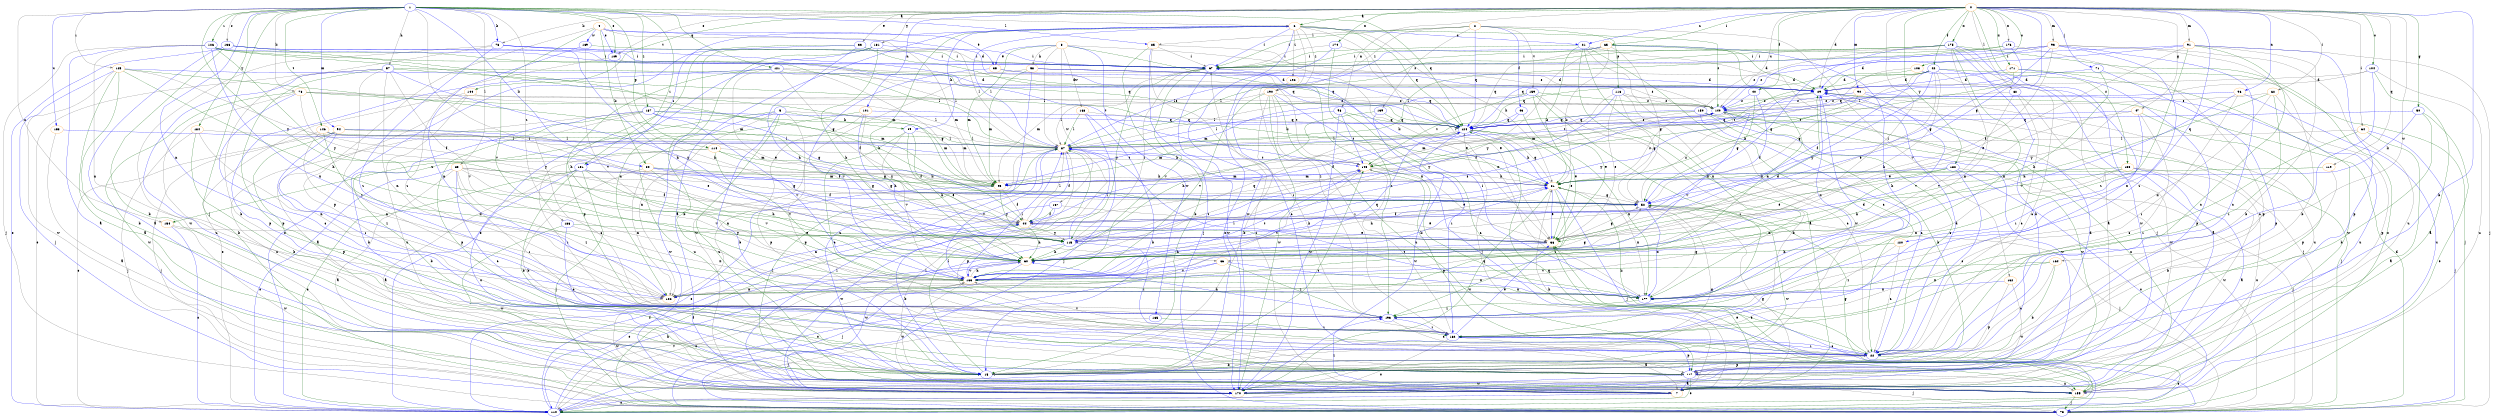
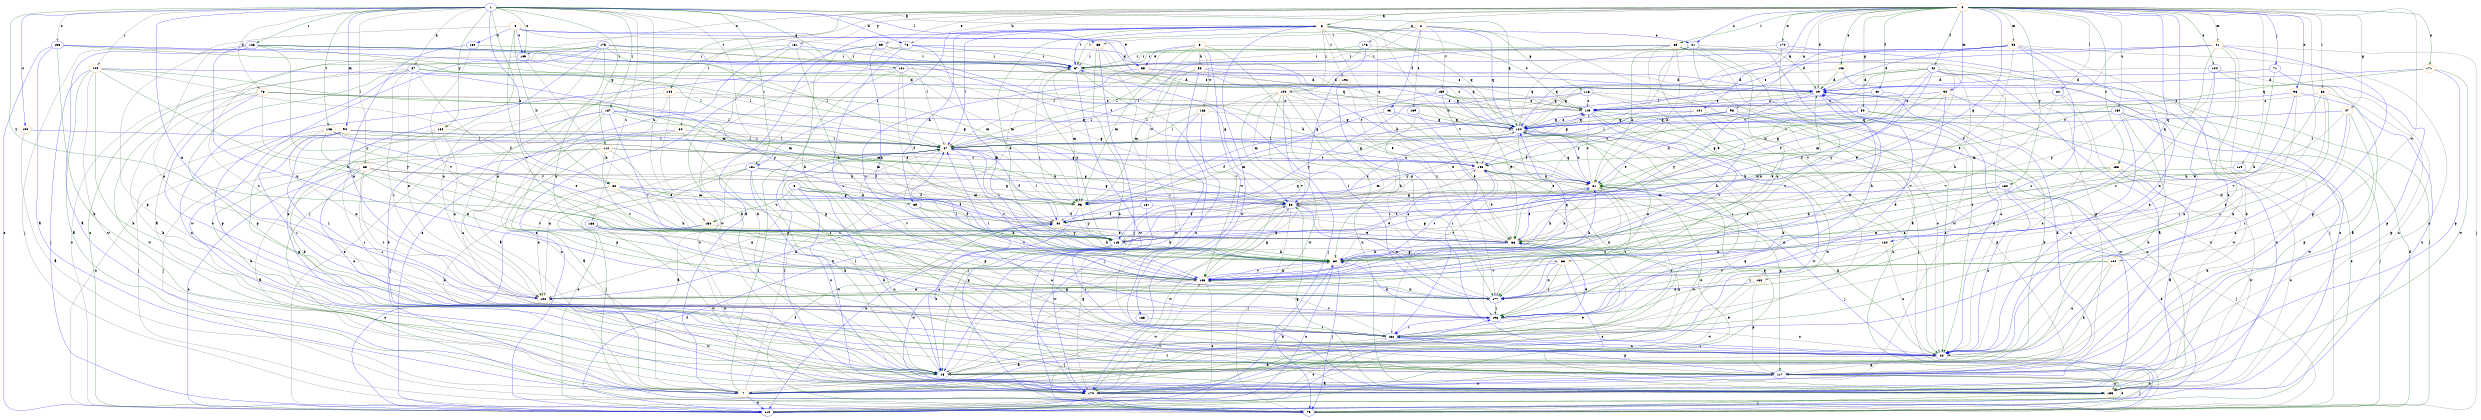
(1961, 25) -> none
(985, 142) -> none
(2329, 167) -> (2240, 167)
